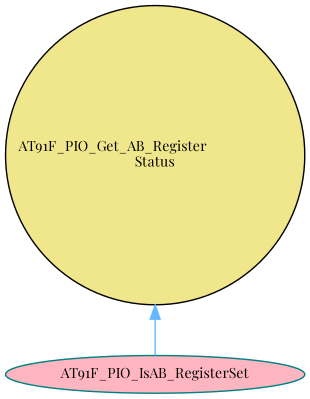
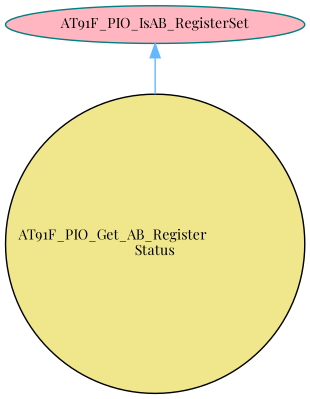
(155, 337) -> (155, 76)
